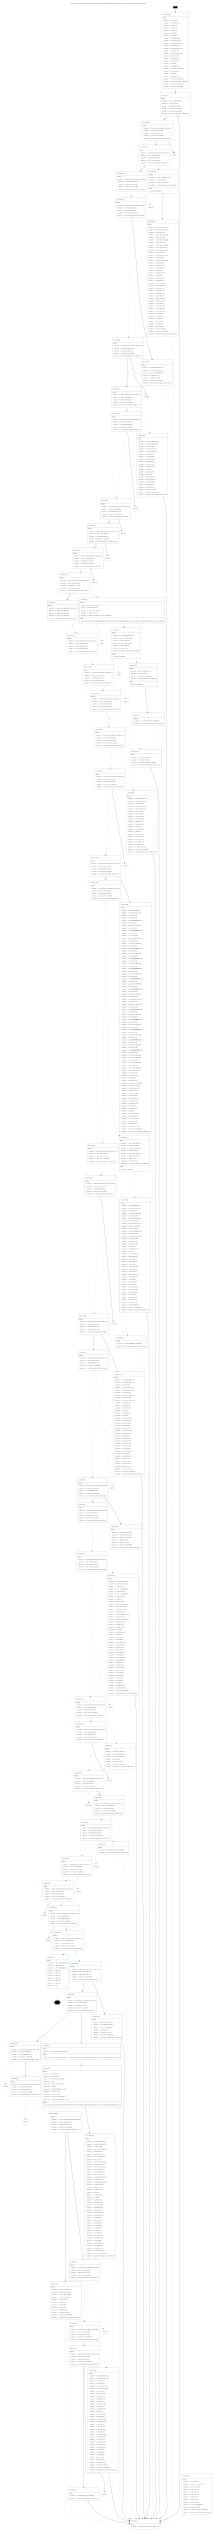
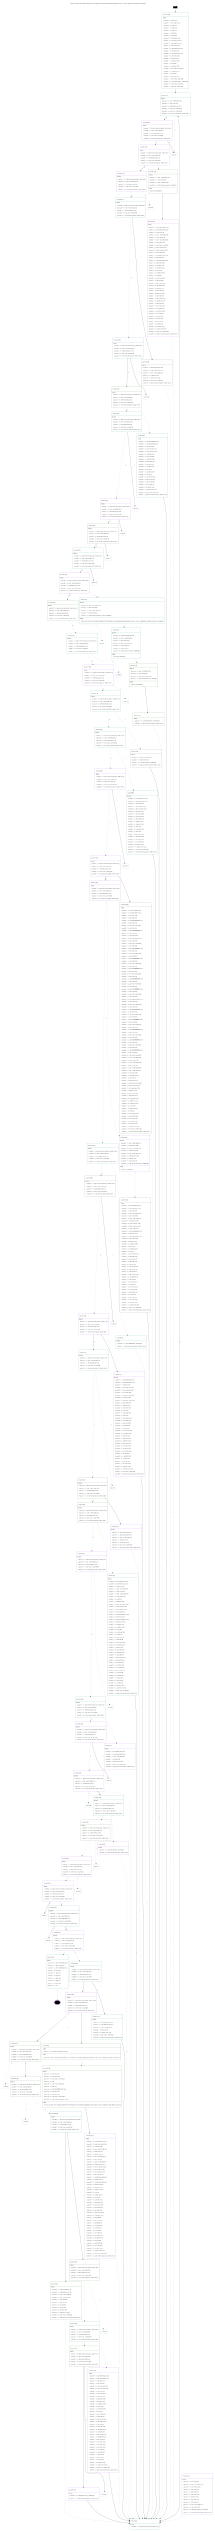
(133, 2143) -> (130, 2145)
